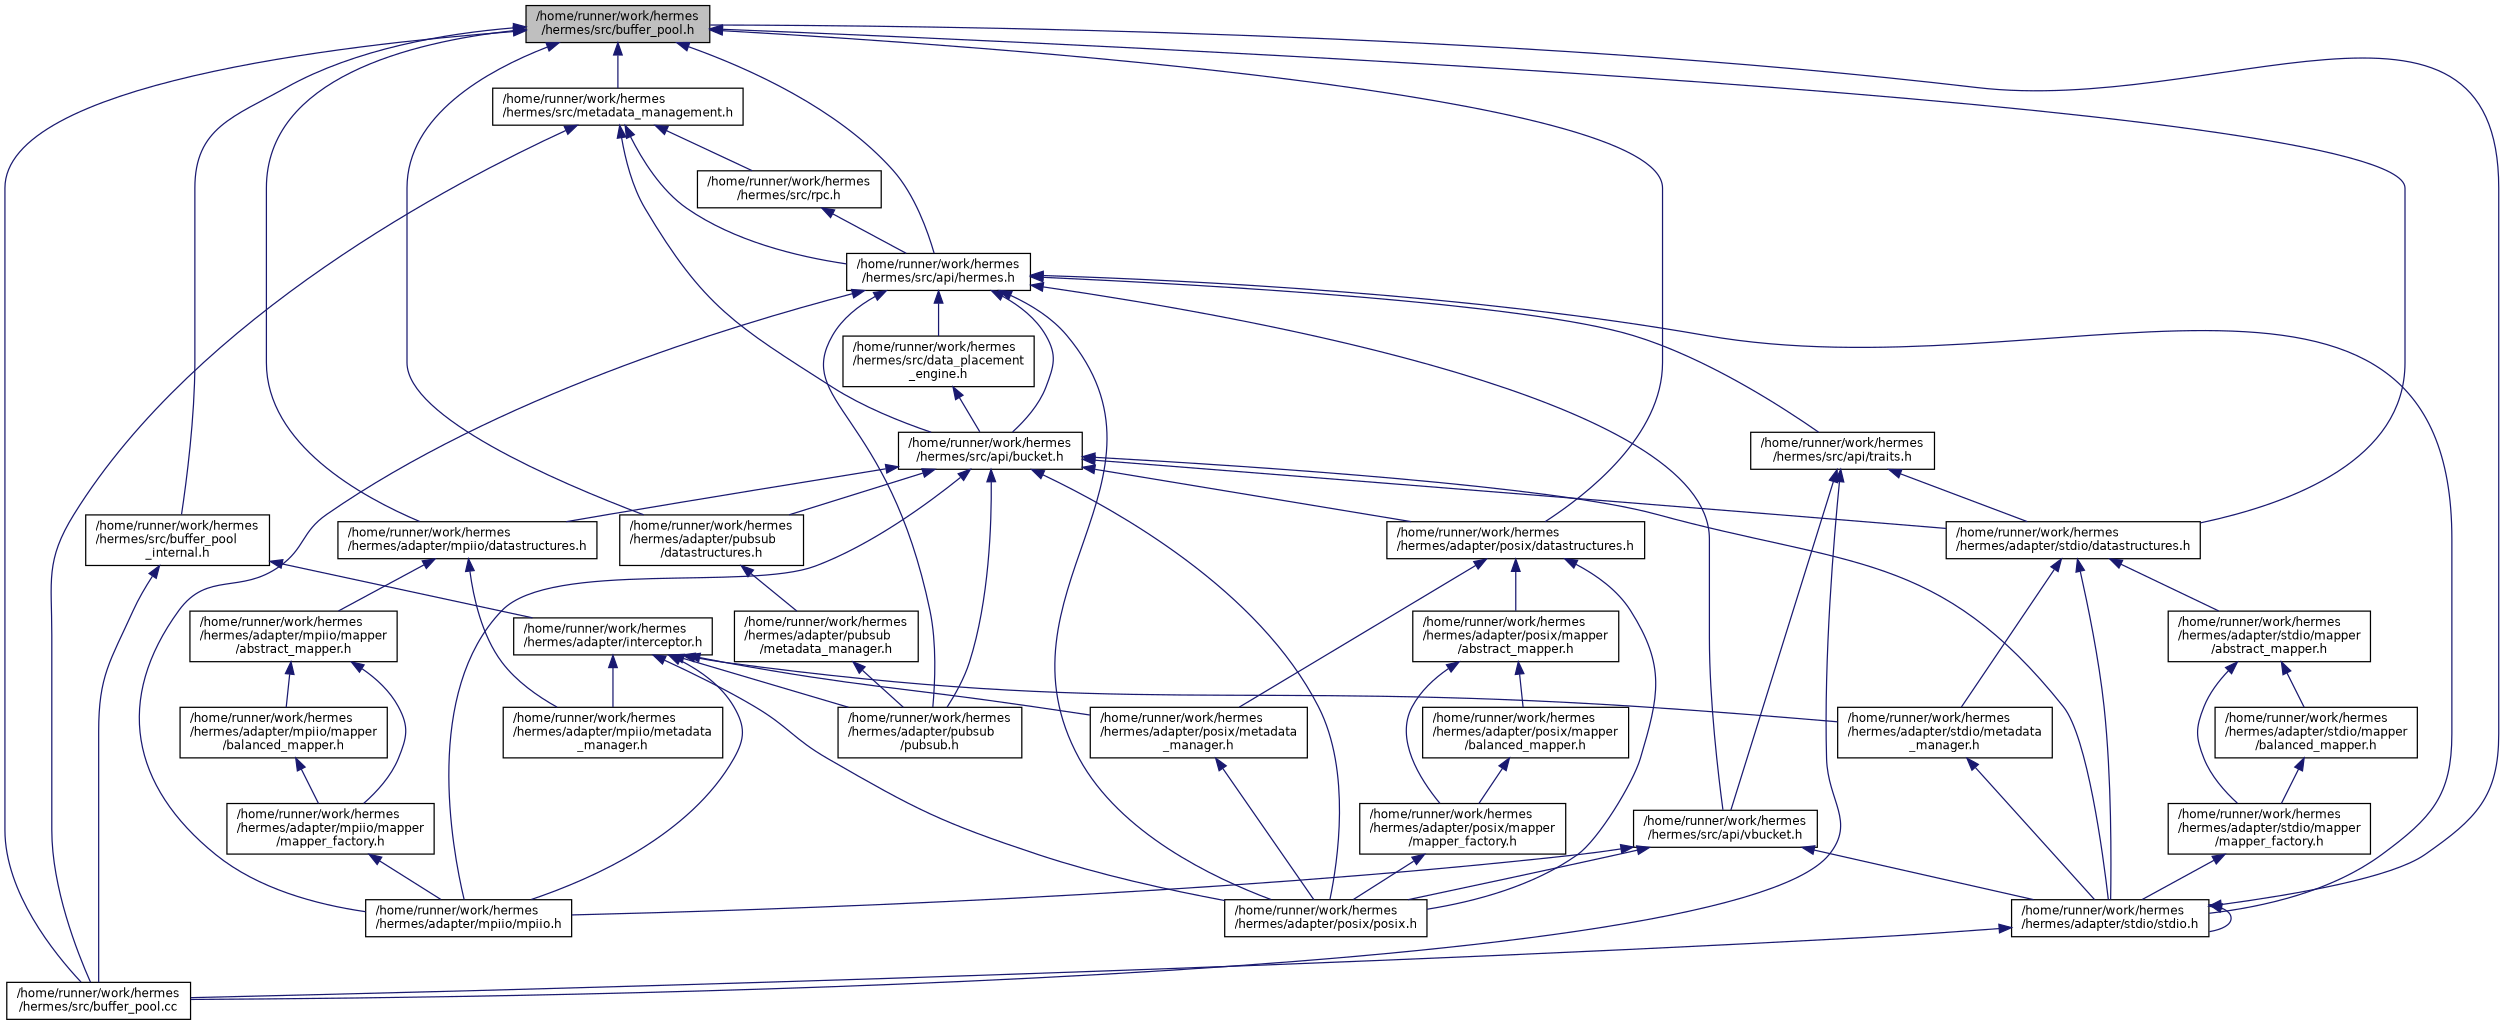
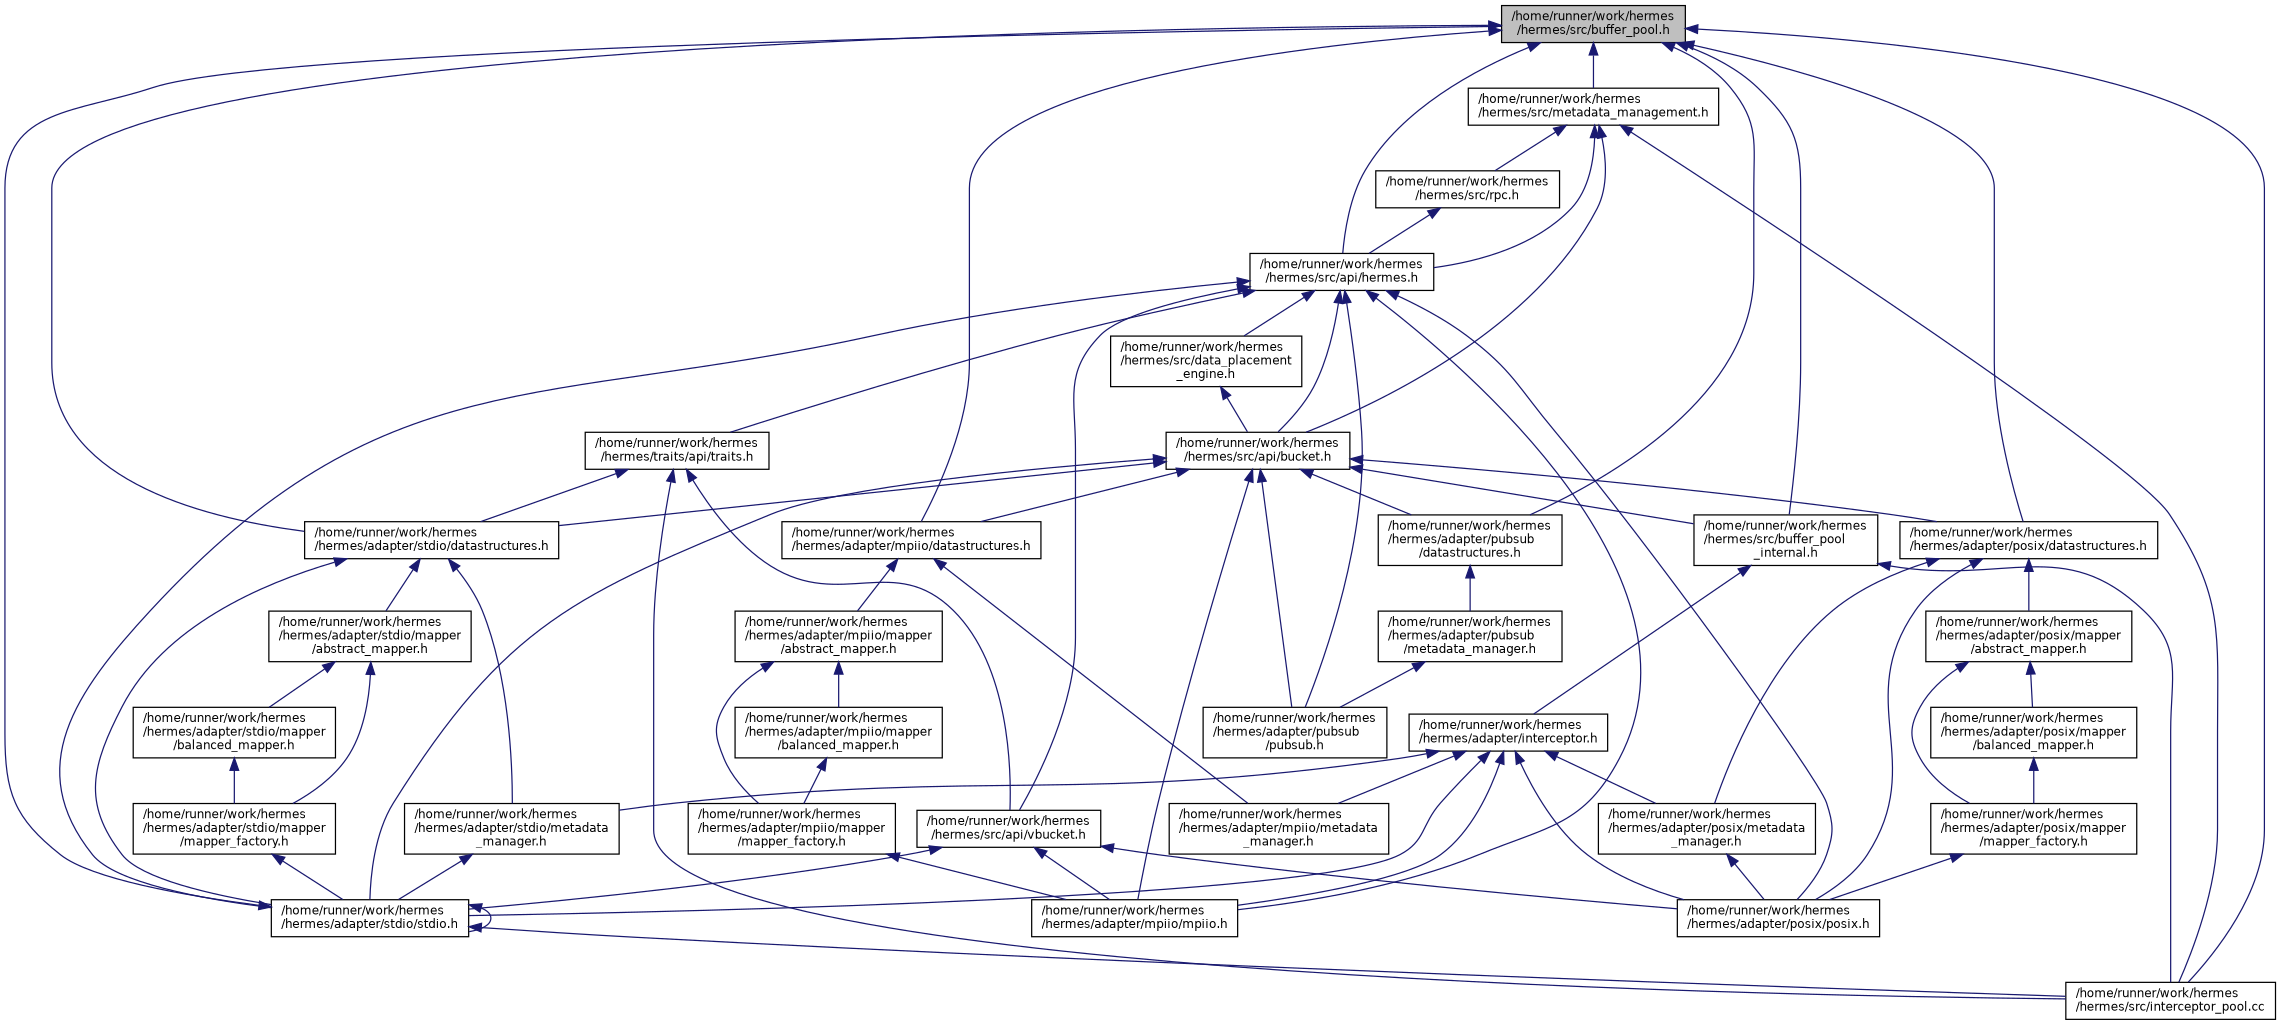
(1843, 451) -> (677, 451)
(1270, 637) -> (1528, 497)
(766, 683) -> (999, 899)
(99, 1001) -> (2171, 1001)
